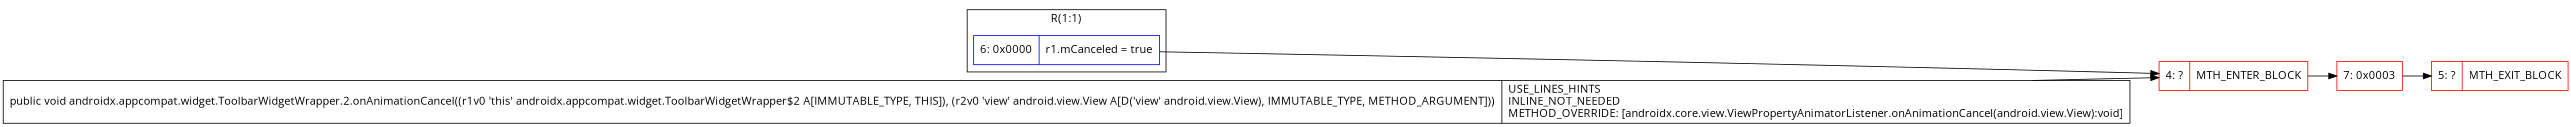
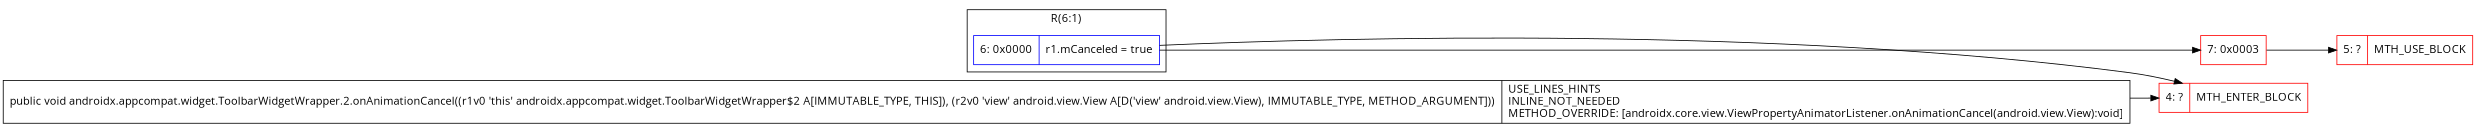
(1067, 19) -> (1067, 19)
(2318, 76) -> (1676, 50)
(2515, 76) -> (2420, 50)
